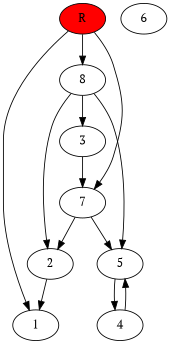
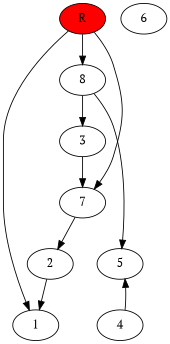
(45, 164) -> none
(99, 230) -> none
(114, 290) -> none
